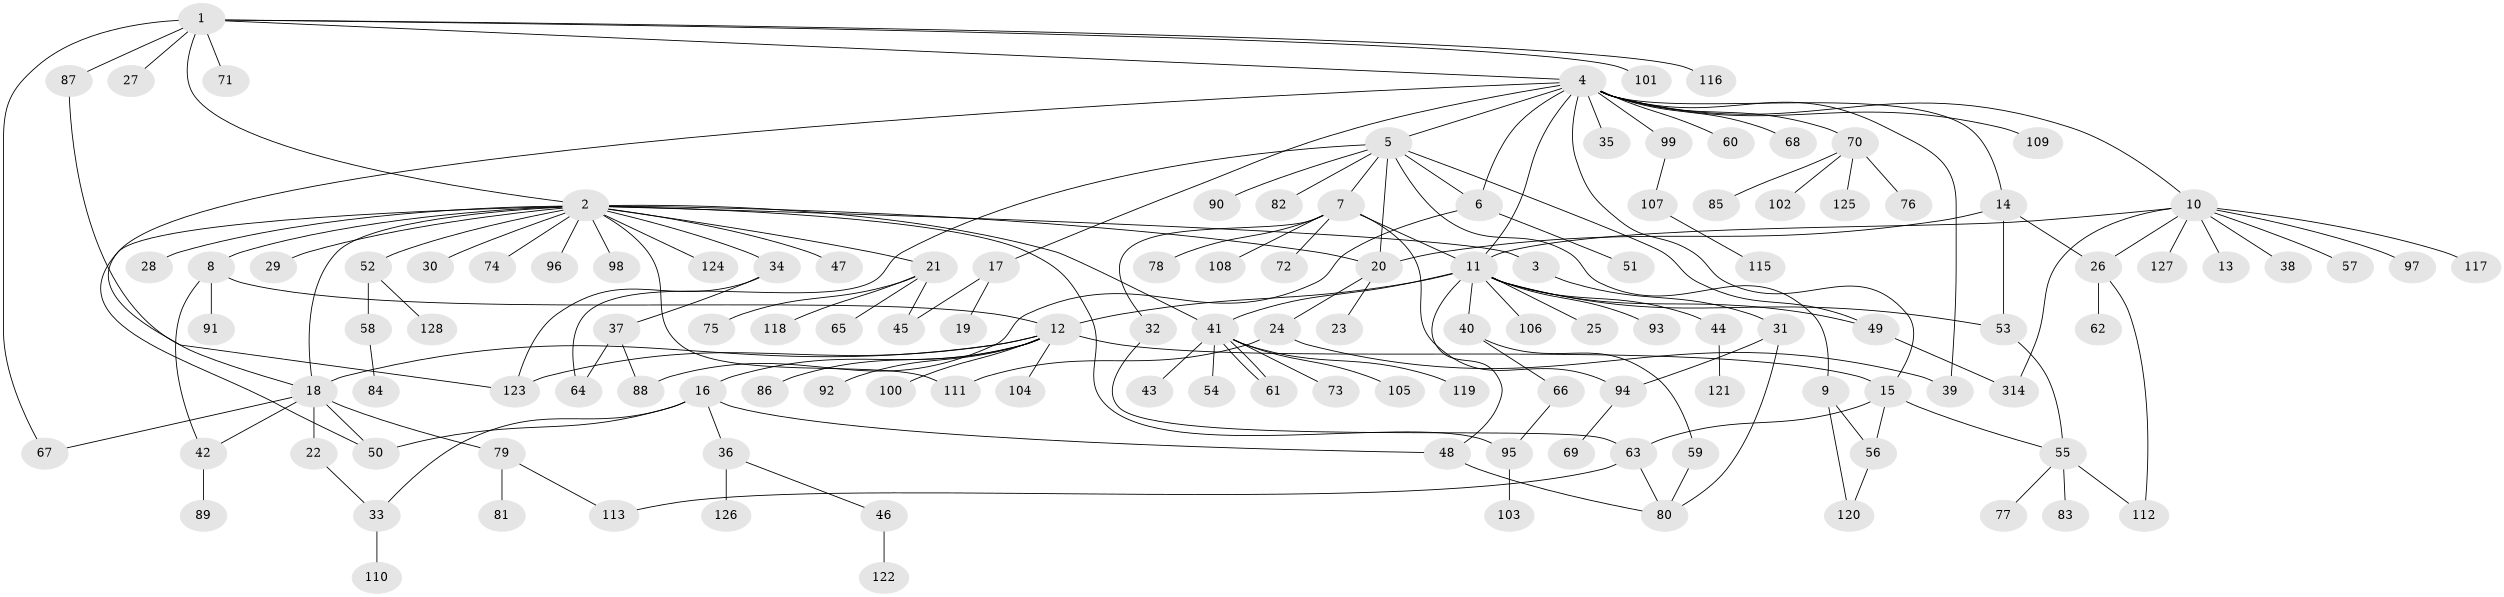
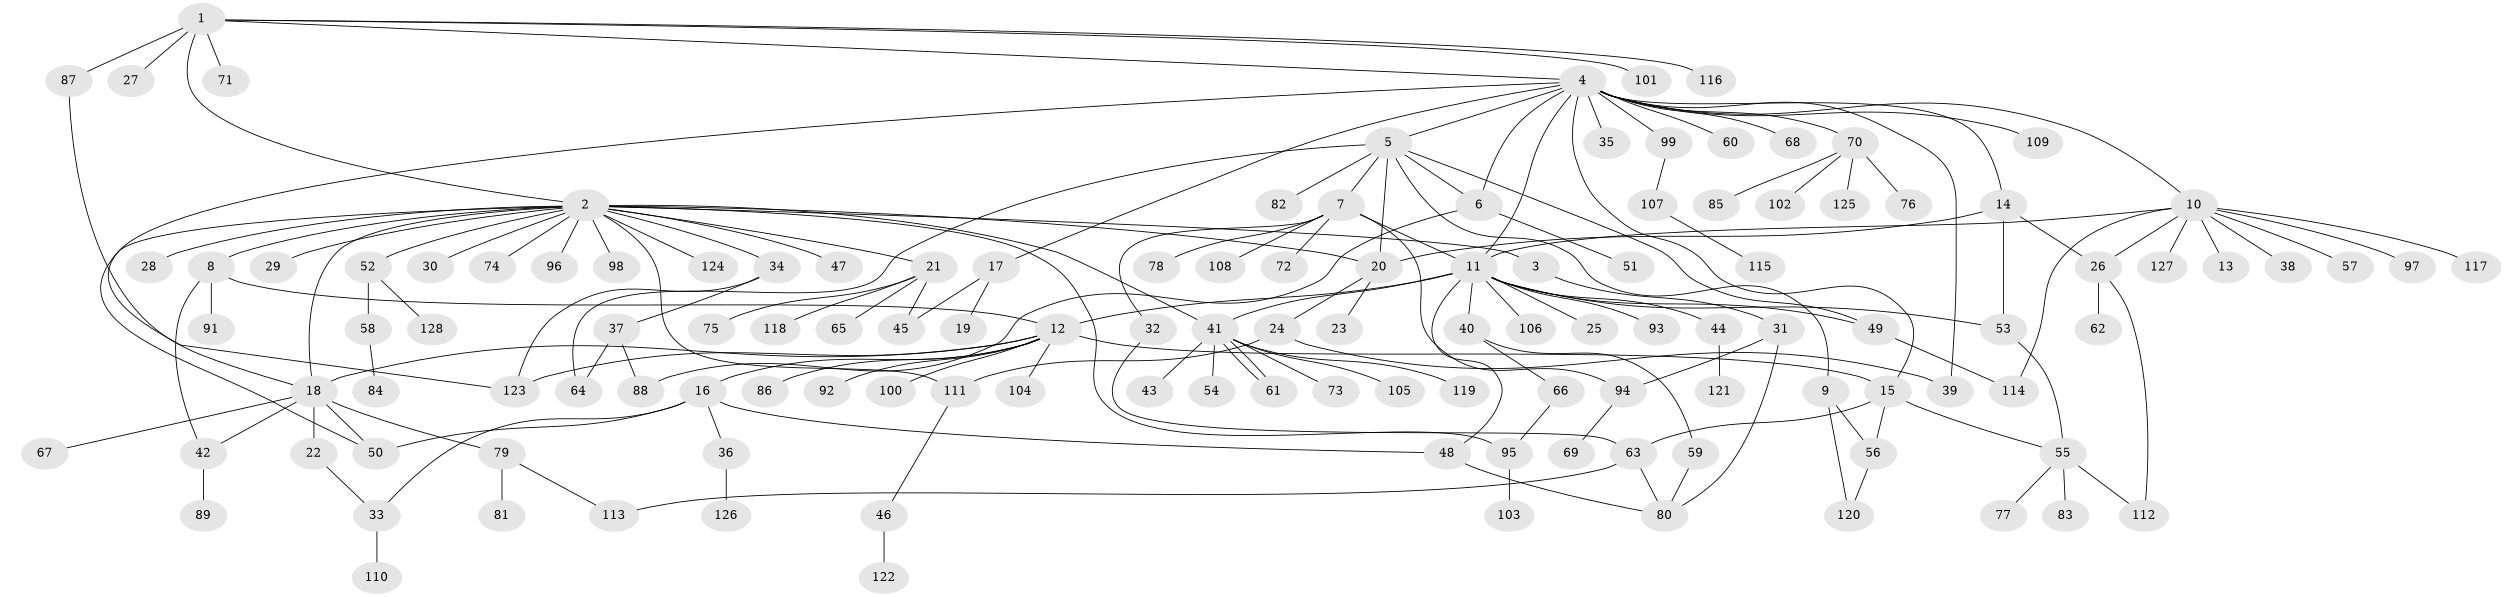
(3, 175) -> none
(1217, 205) -> none
(2014, 392) -> (2014, 392)
(805, 485) -> (920, 454)
